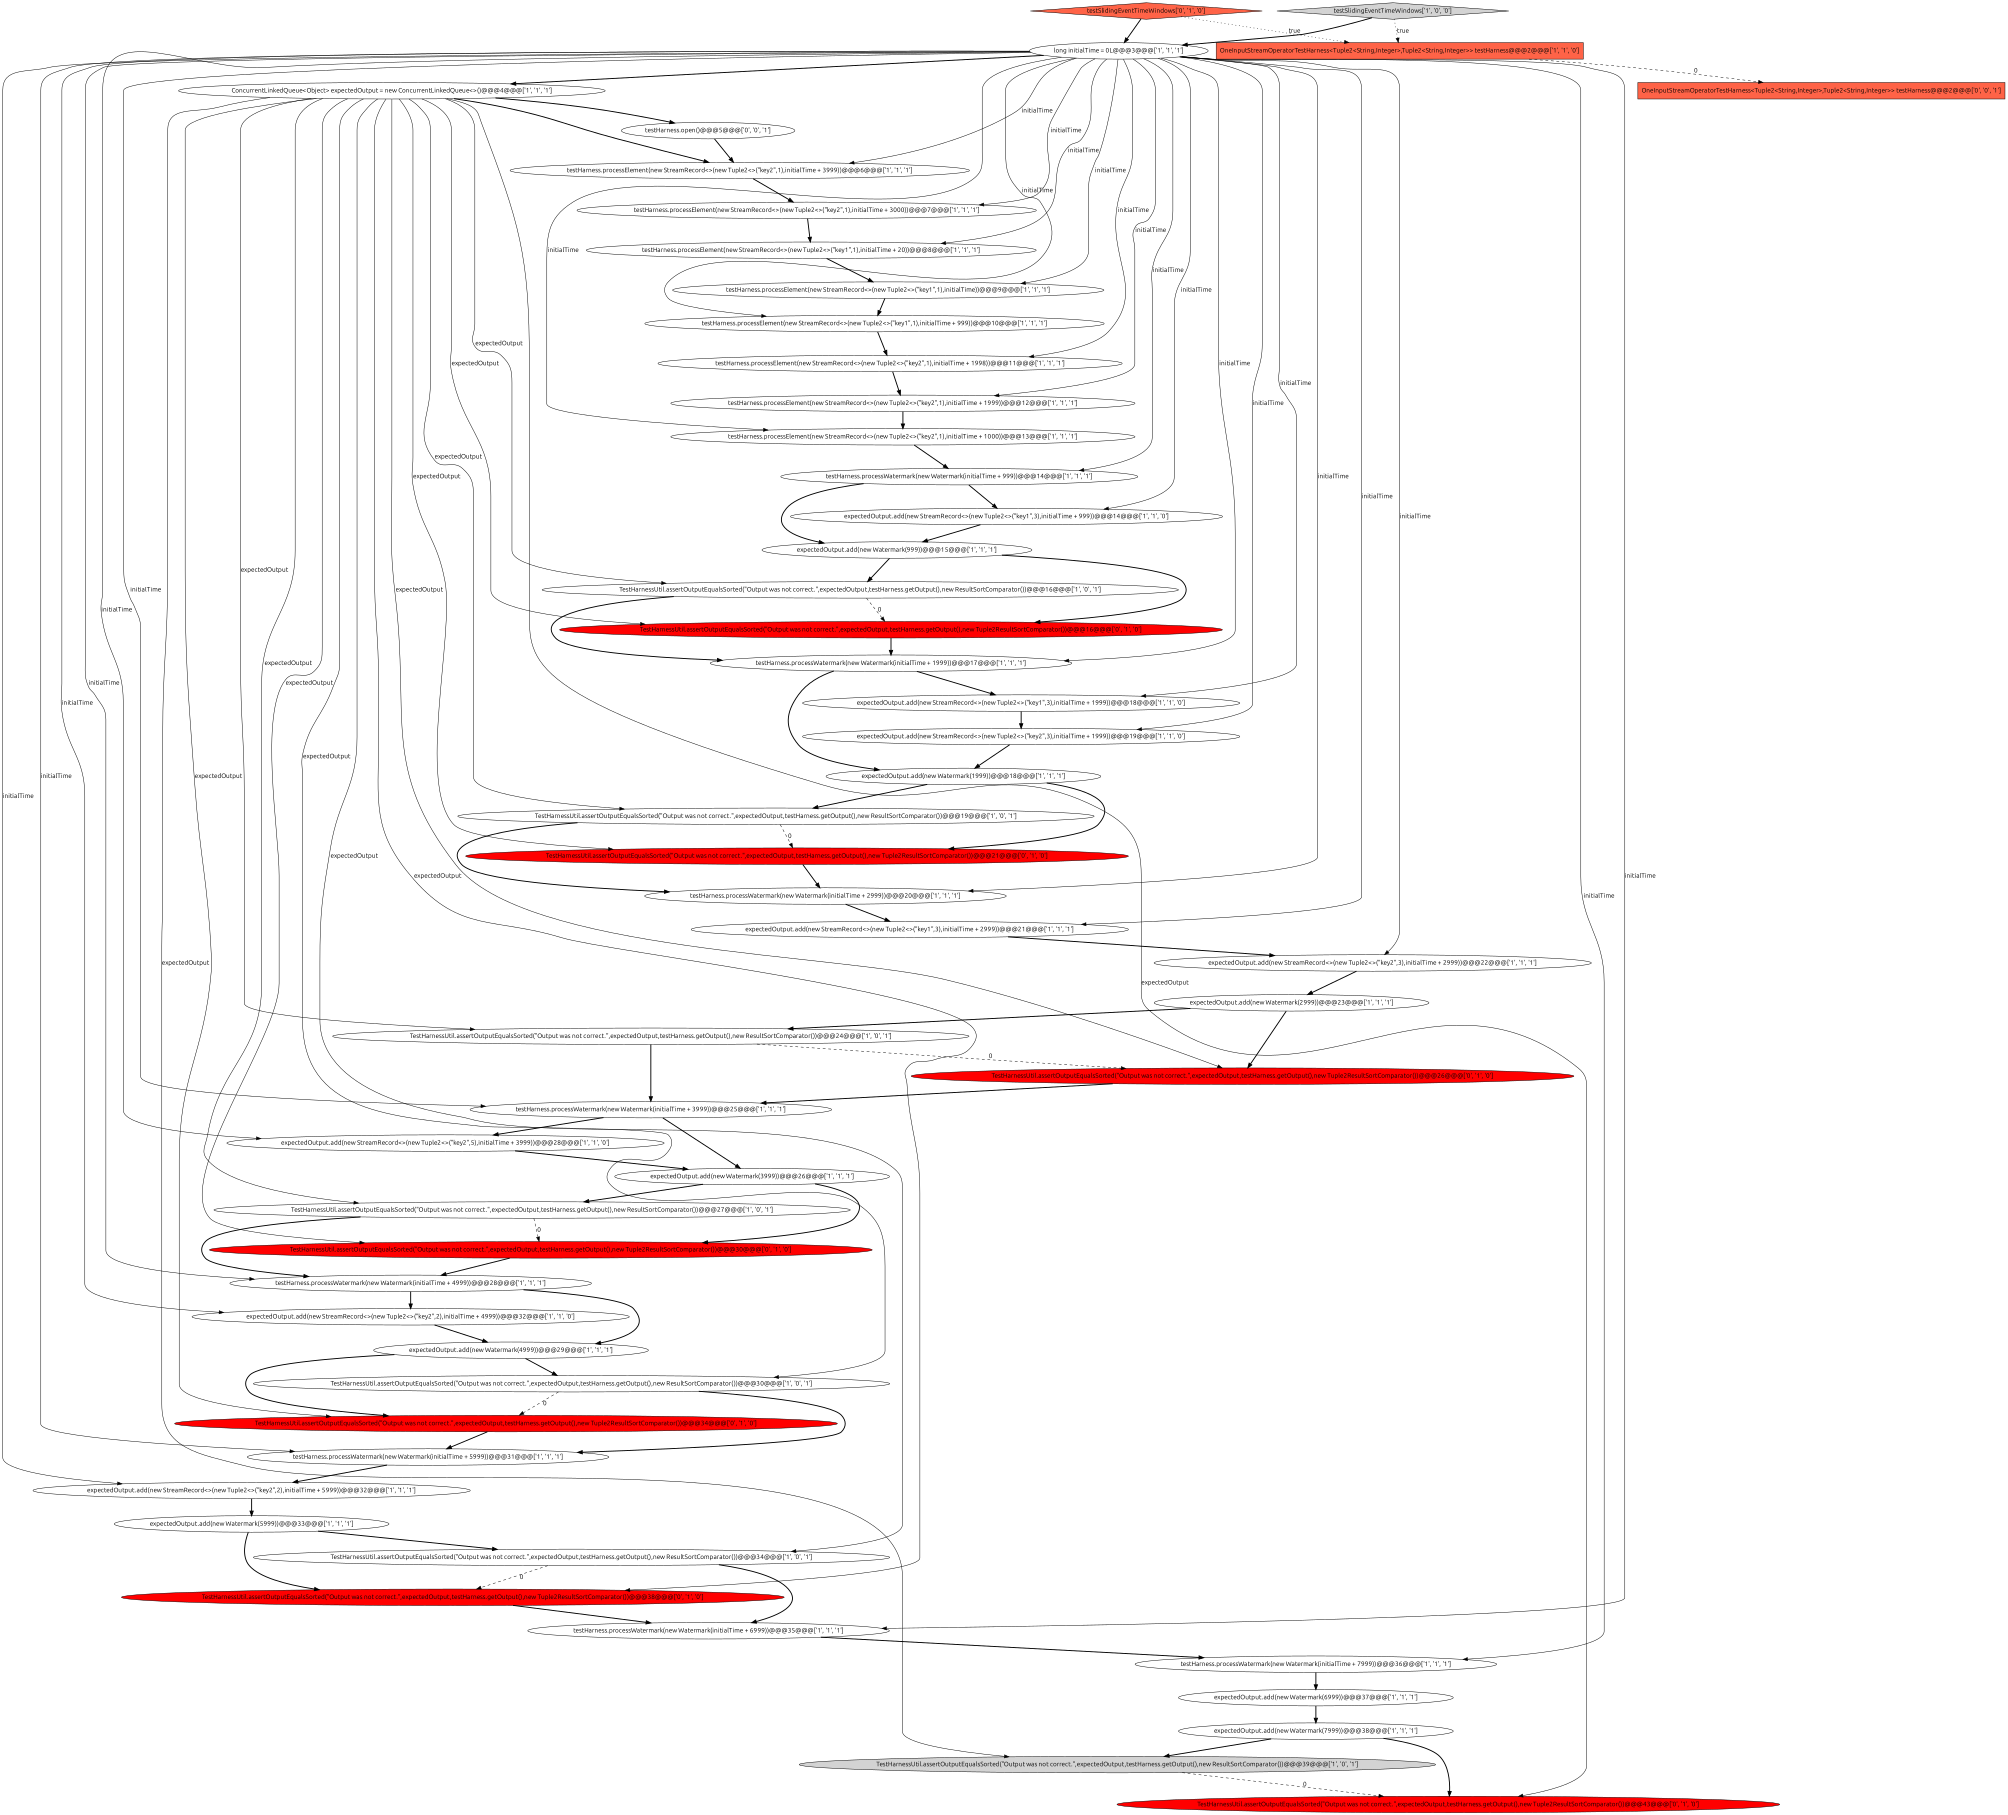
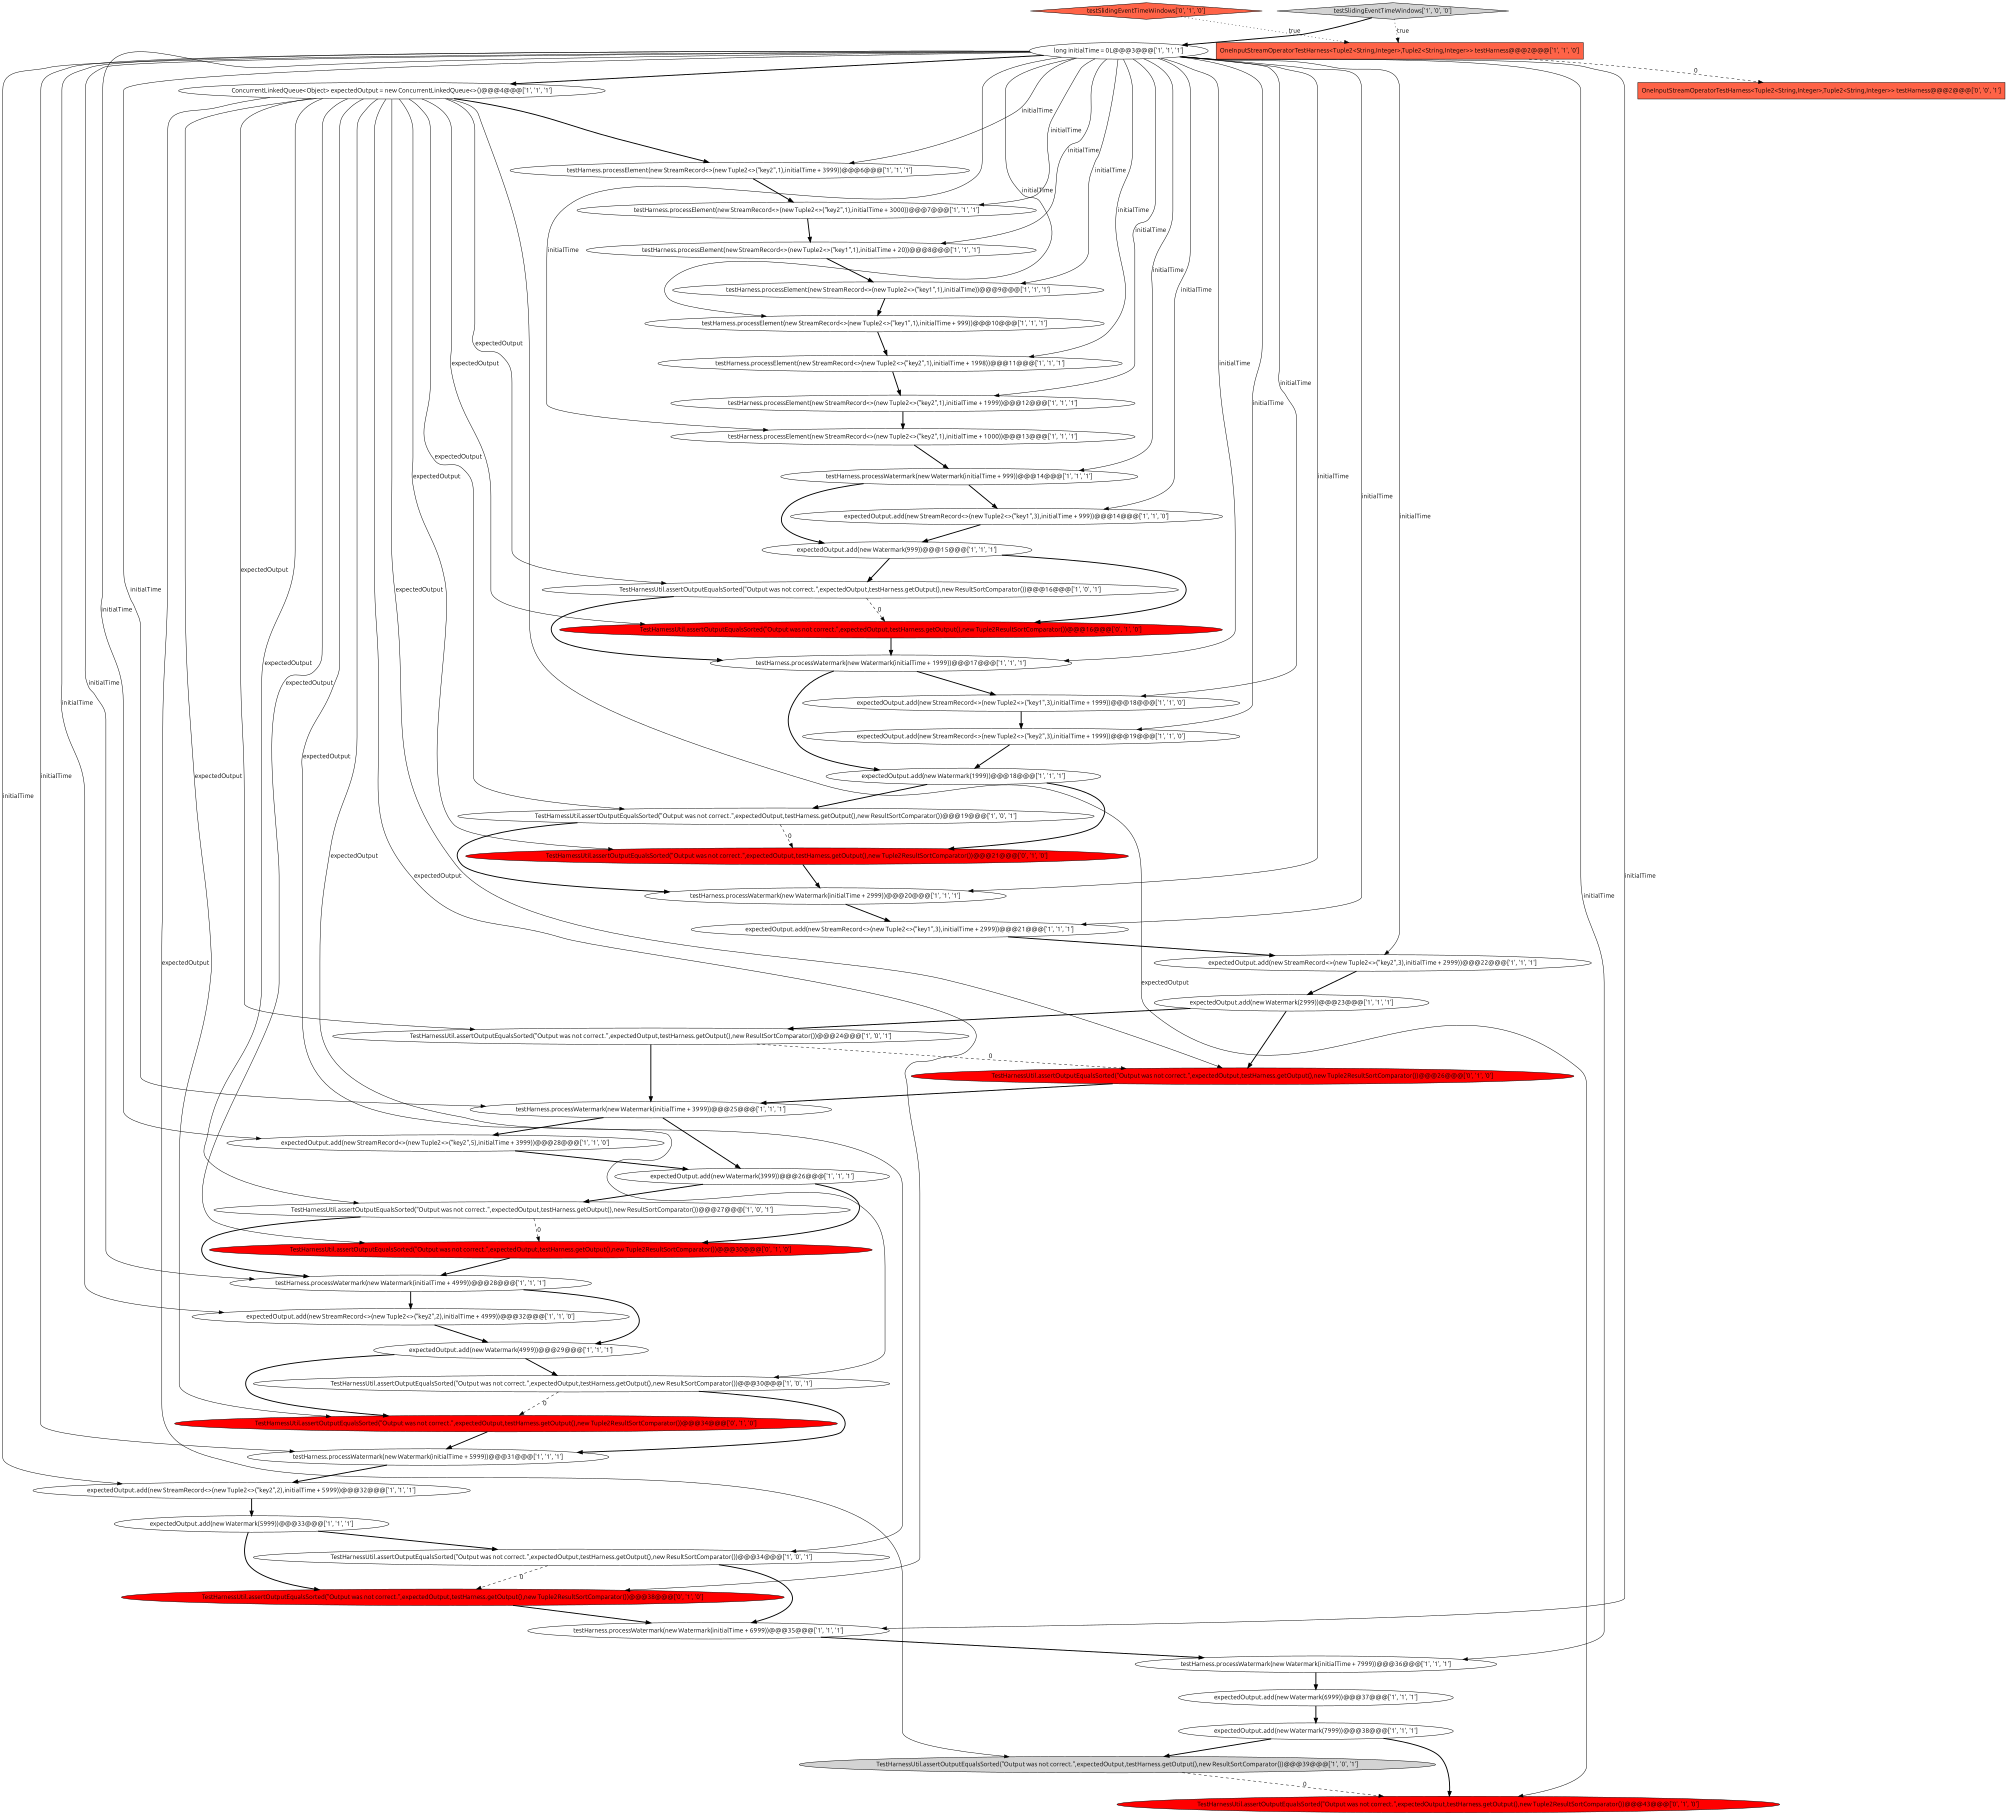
(1134, 29) -> none
(708, 131) -> none
